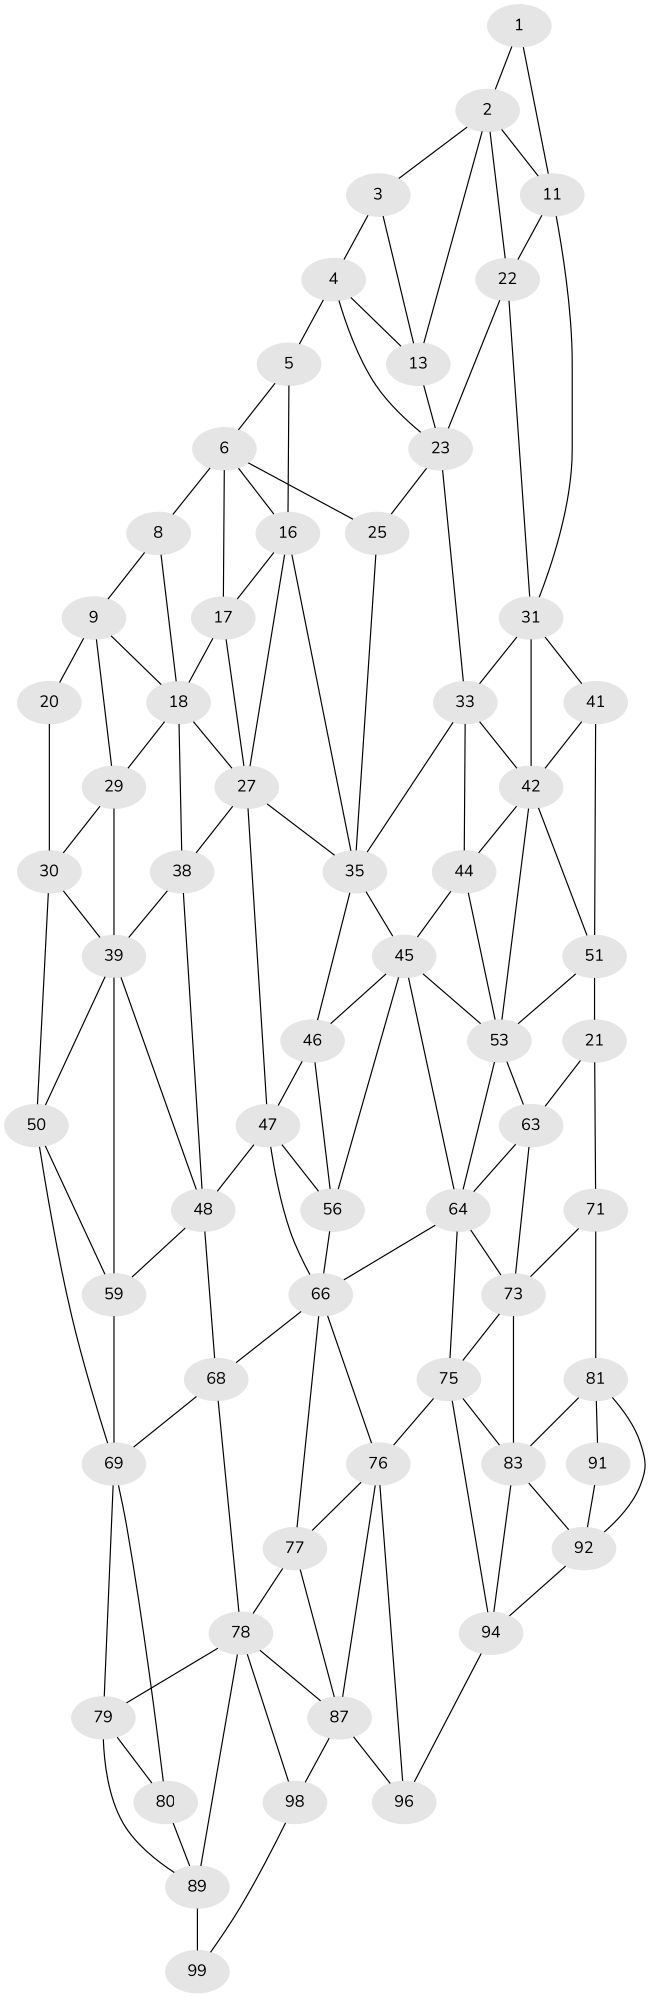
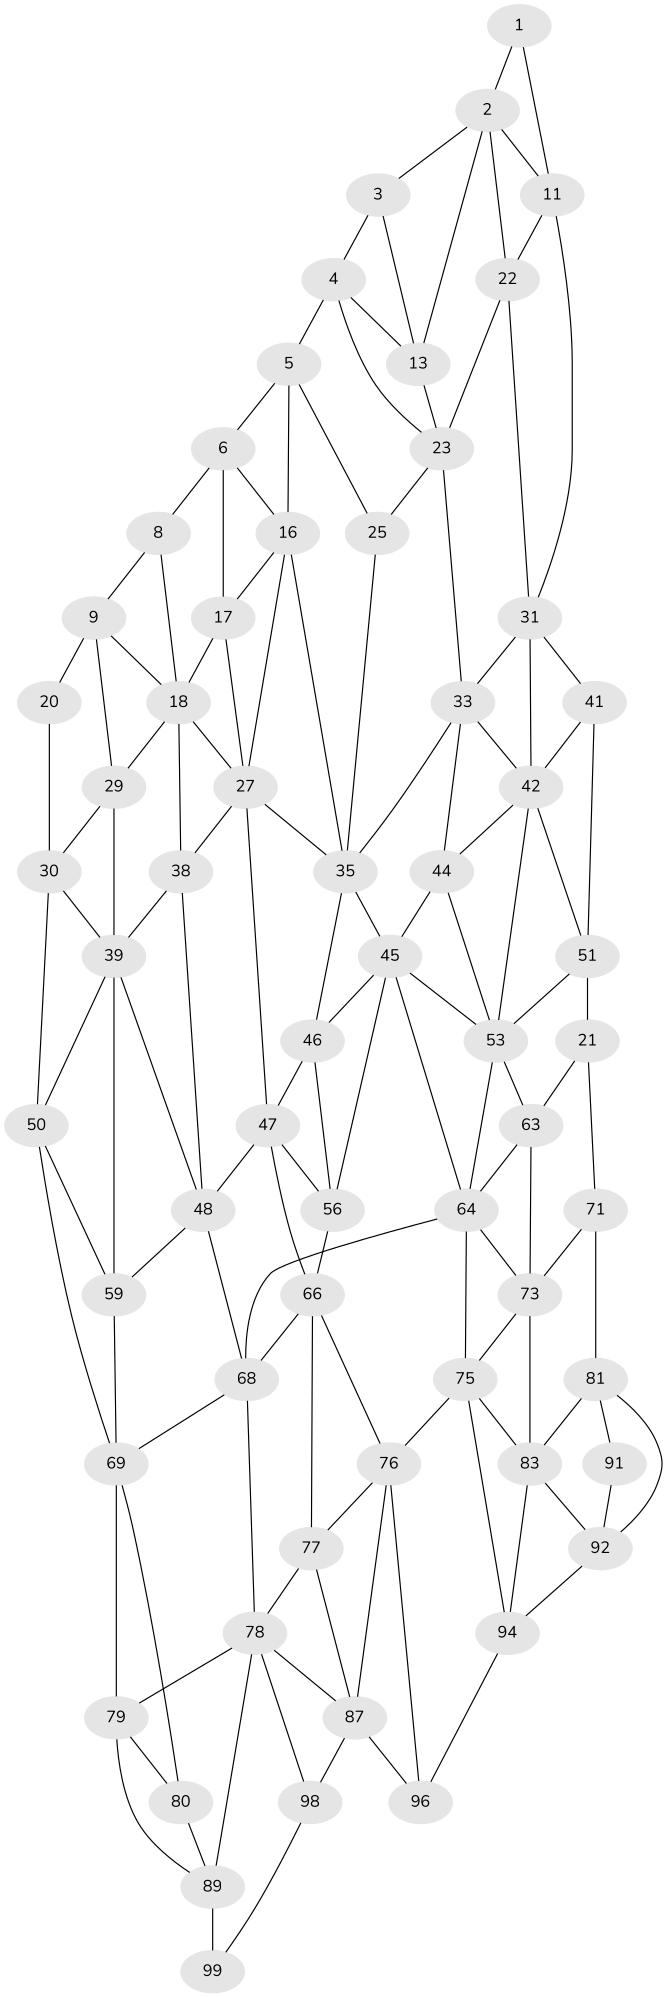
(301, 491) -> (333, 449)
(390, 1253) -> (309, 1256)
